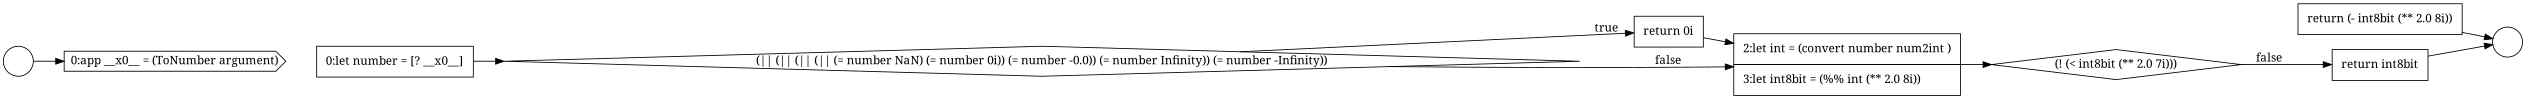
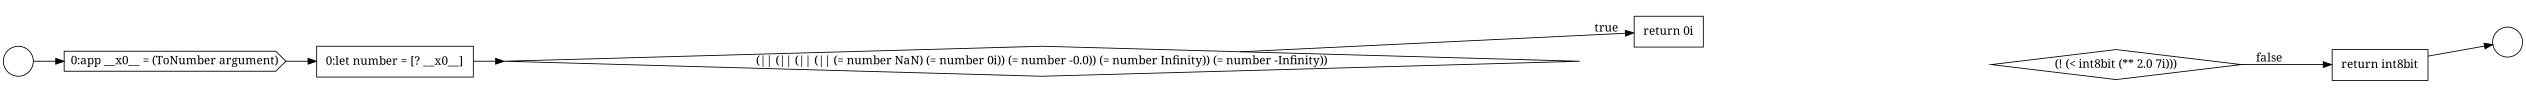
(2380, 19) -> none
none -> (297, 61)
(1847, 65) -> none
